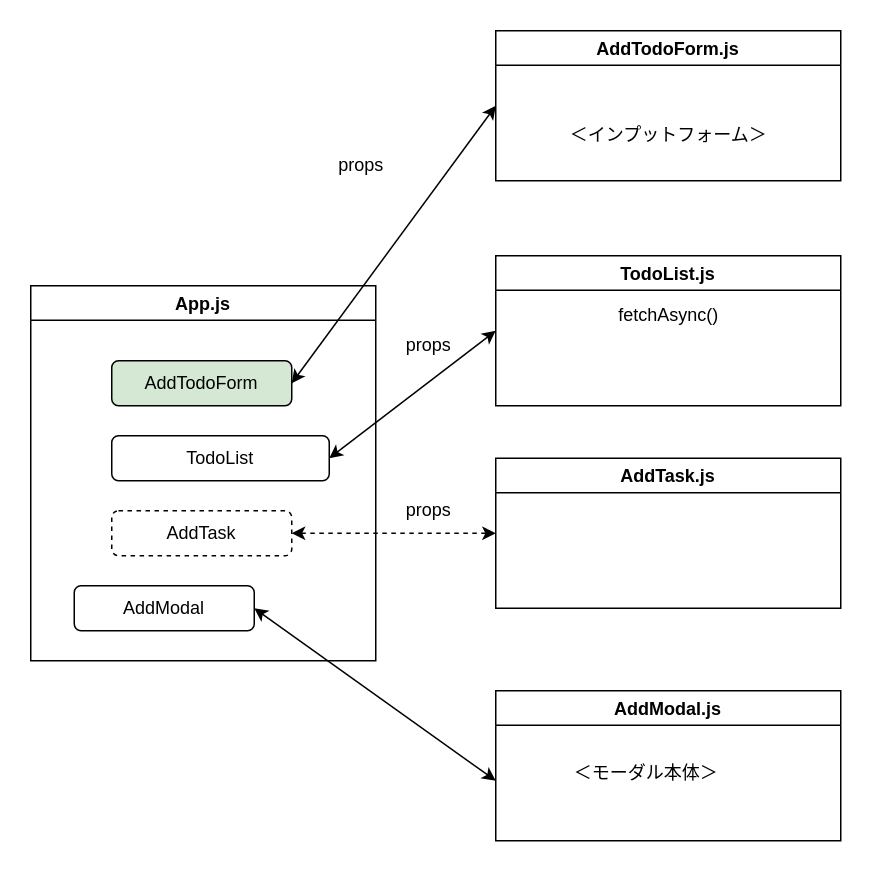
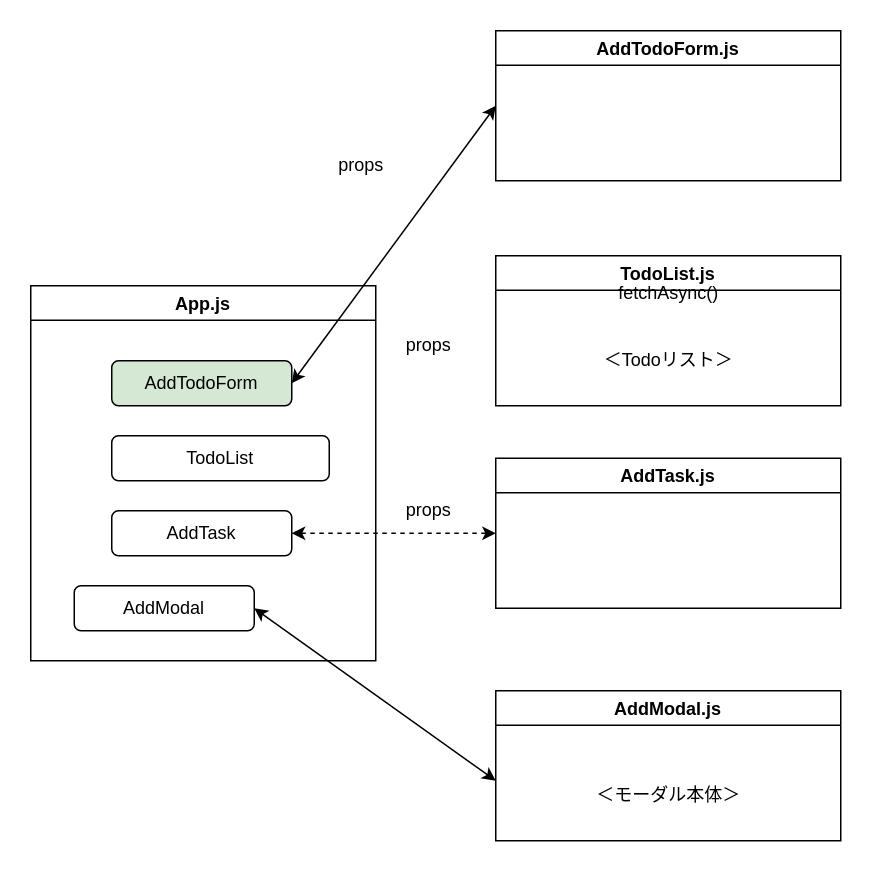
(668, 136) -> none
(668, 316) -> (668, 293)
none -> (668, 361)
(413, 395) -> none
(202, 533) -> (202, 533)
(646, 773) -> (668, 796)
